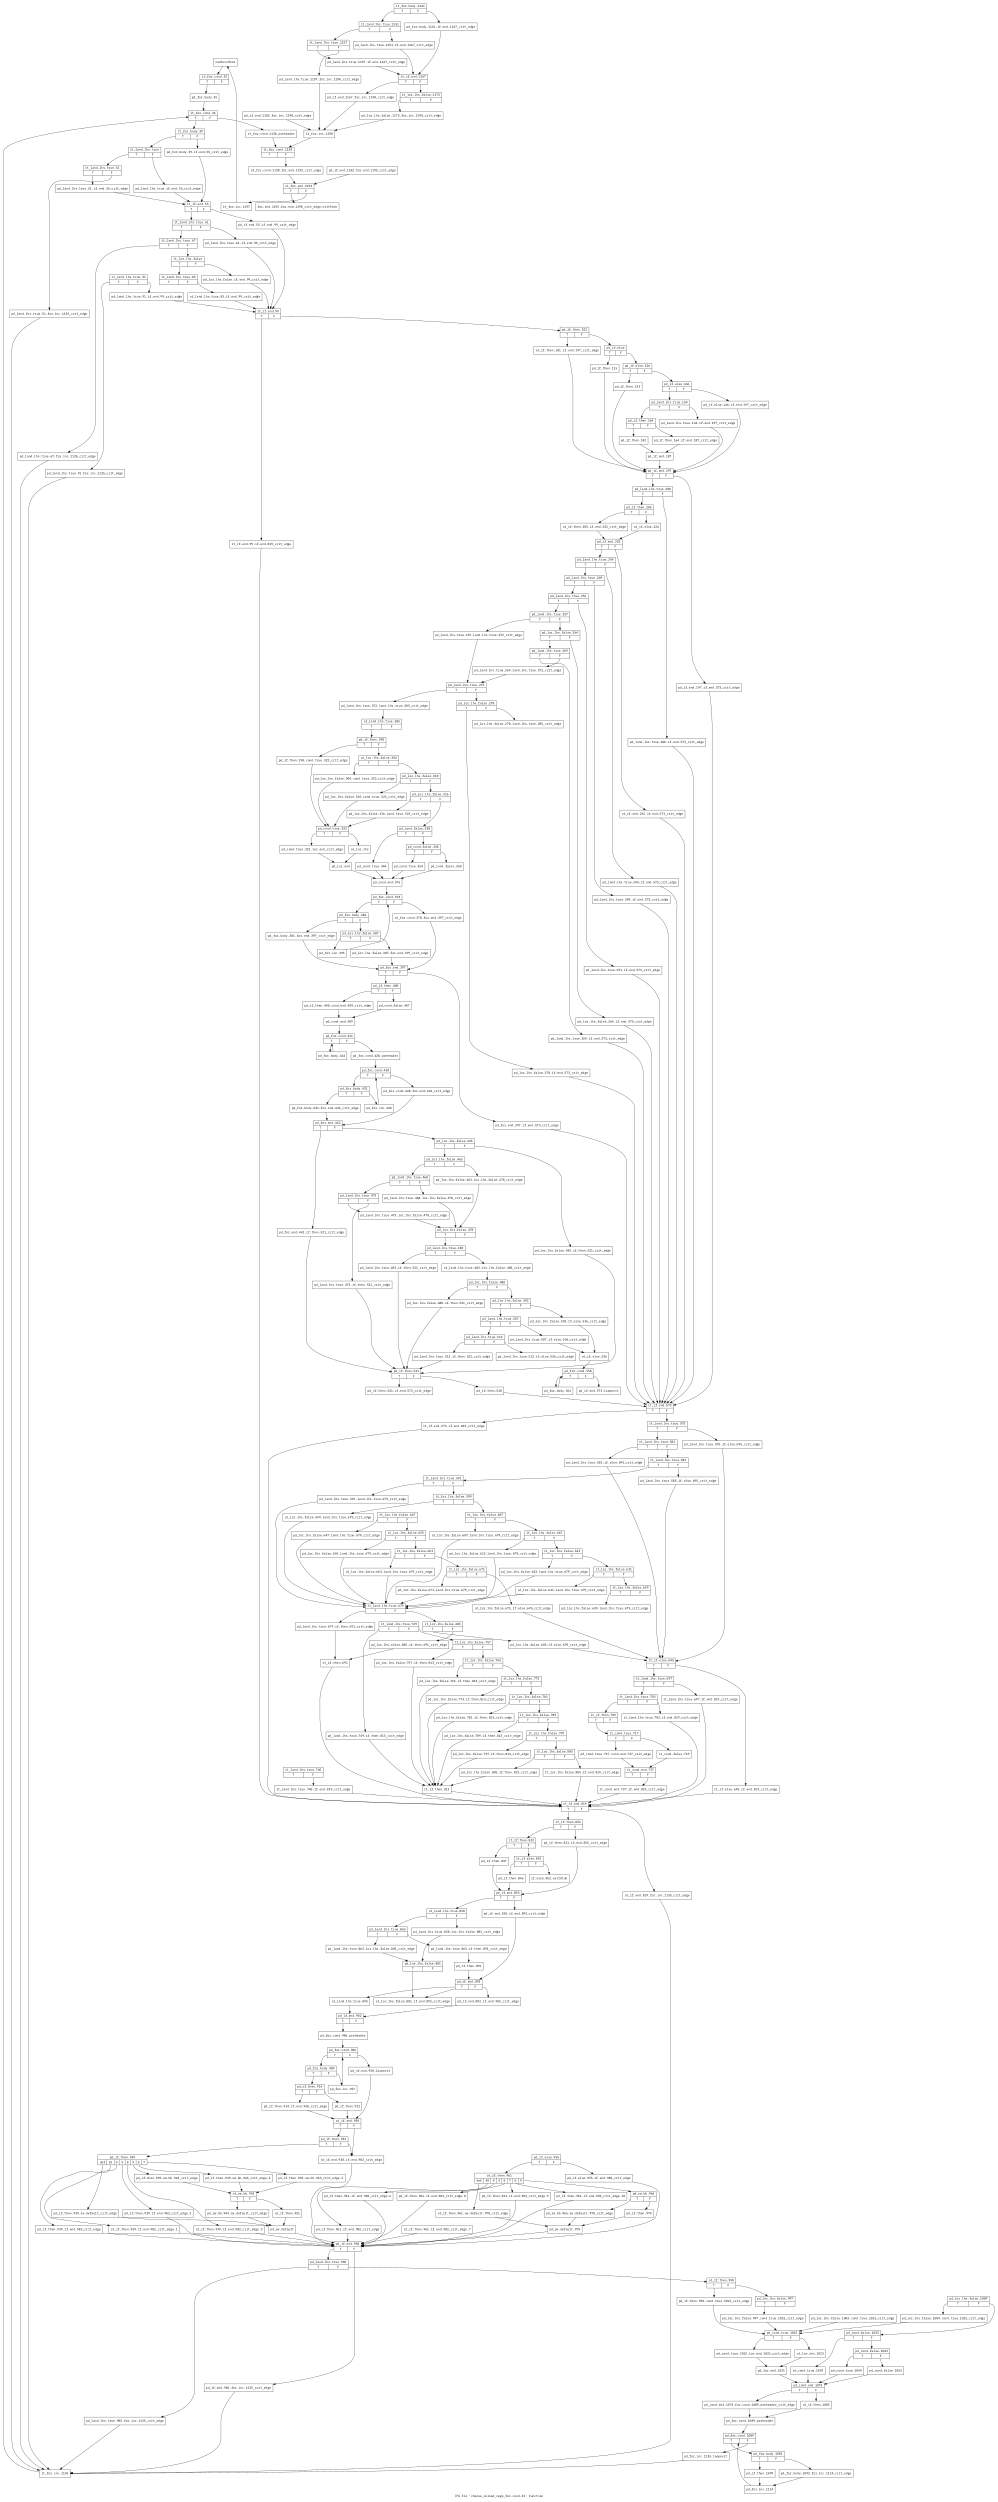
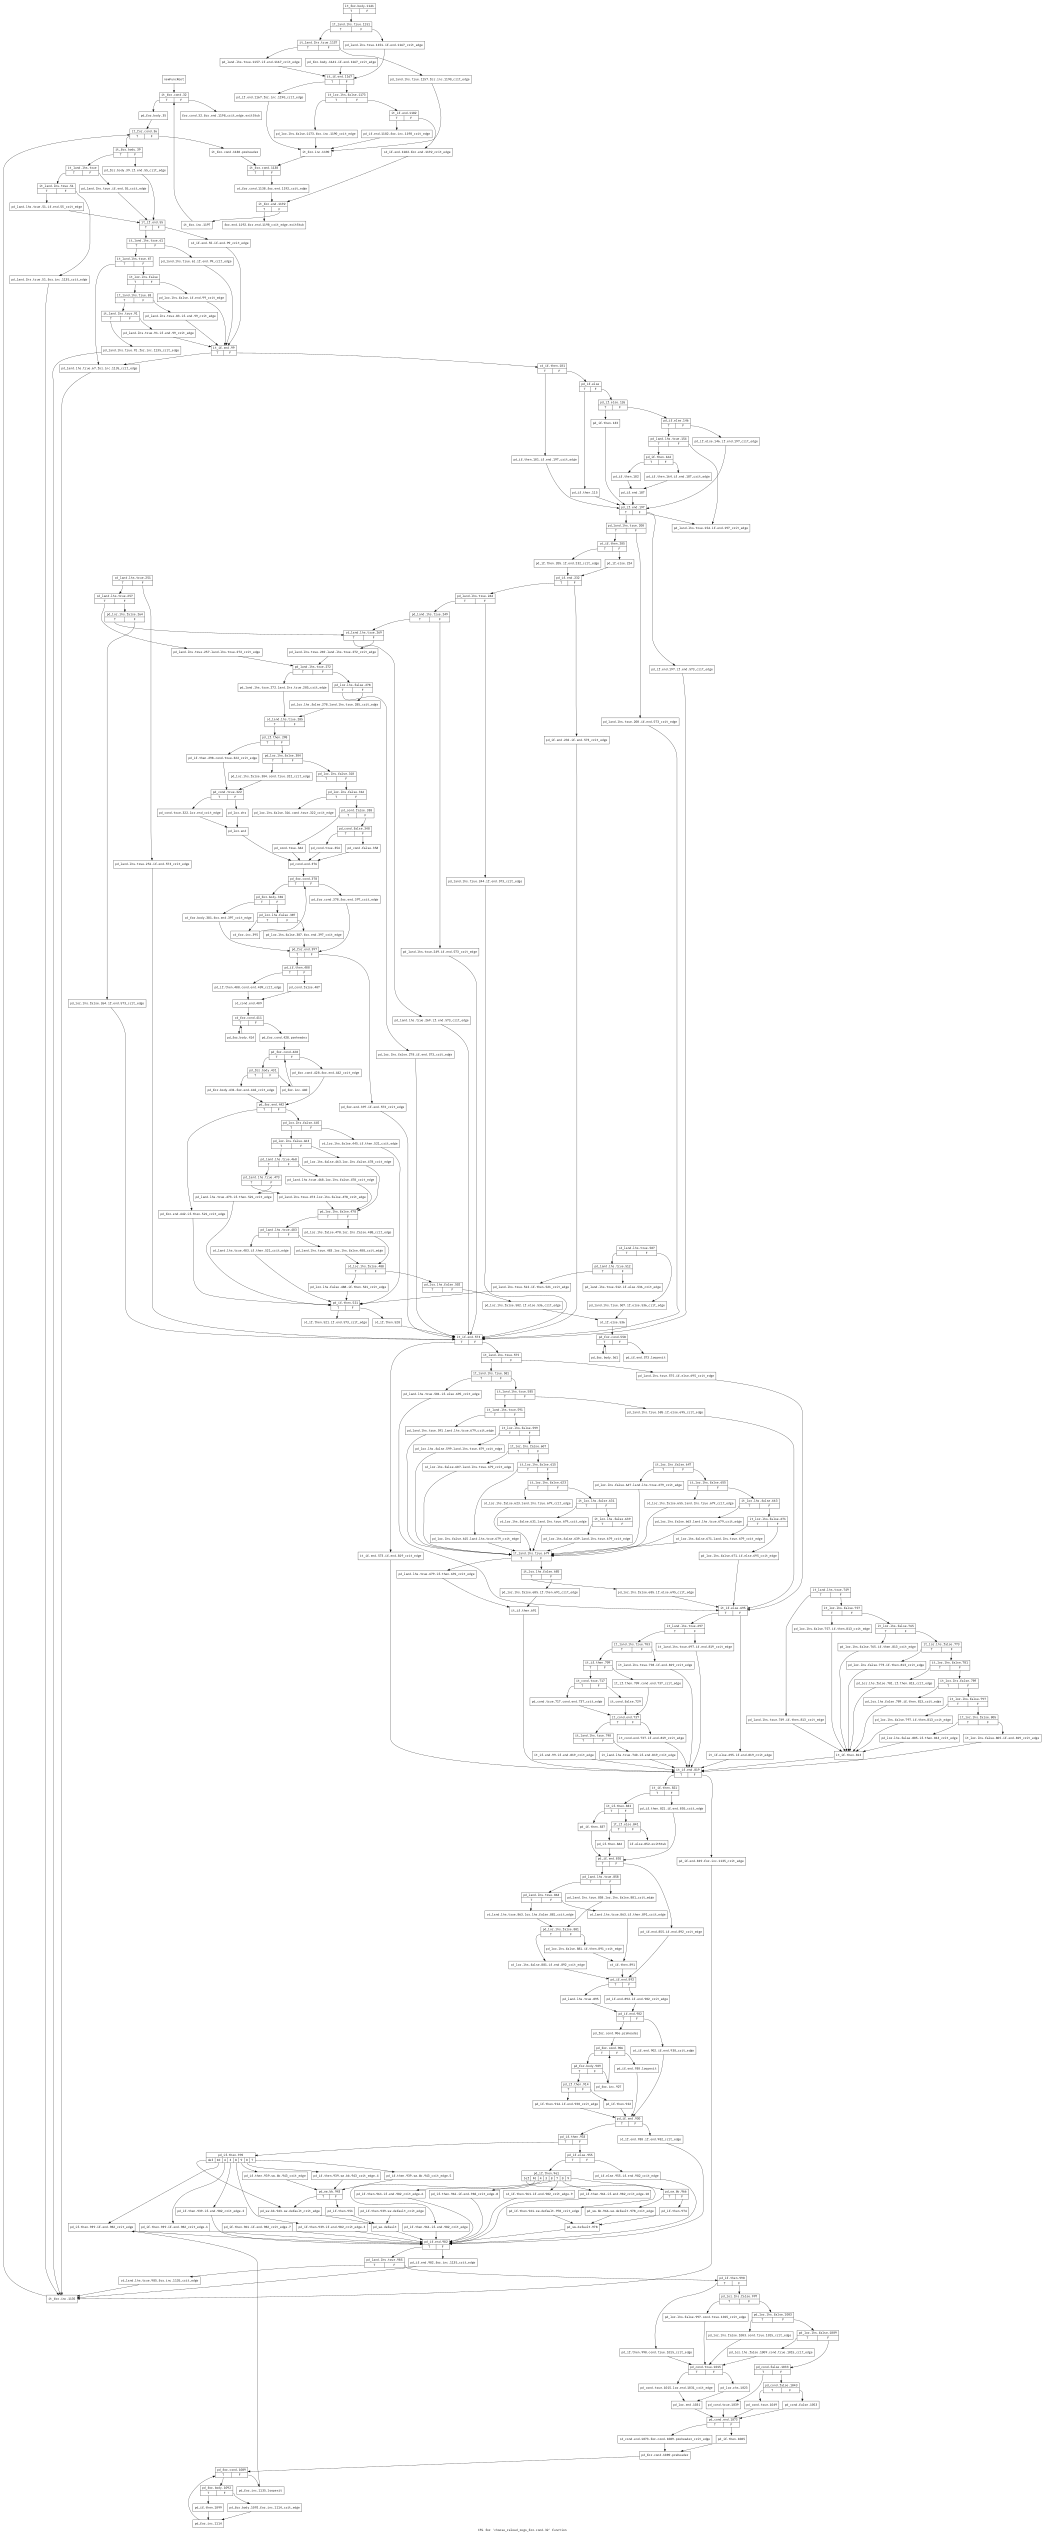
(434, 15) -> none
none -> (221, 116)
none -> (404, 116)
(236, 135) -> (174, 166)
none -> (124, 306)
(261, 428) -> (168, 358)
(711, 456) -> (669, 518)
(574, 589) -> (392, 623)
none -> (313, 712)
(365, 797) -> none
(363, 822) -> none
none -> (348, 1233)
(501, 1311) -> none
none -> (562, 1547)
none -> (648, 1683)
none -> (602, 1725)
none -> (584, 1949)
(441, 1993) -> (586, 1974)
none -> (663, 2051)
(351, 2149) -> (580, 2147)
(98, 2187) -> (232, 2186)
none -> (773, 2317)
(378, 2471) -> (257, 2310)
